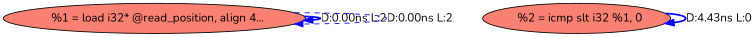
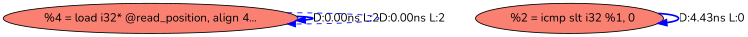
(154, 18) -> (151, 18)
